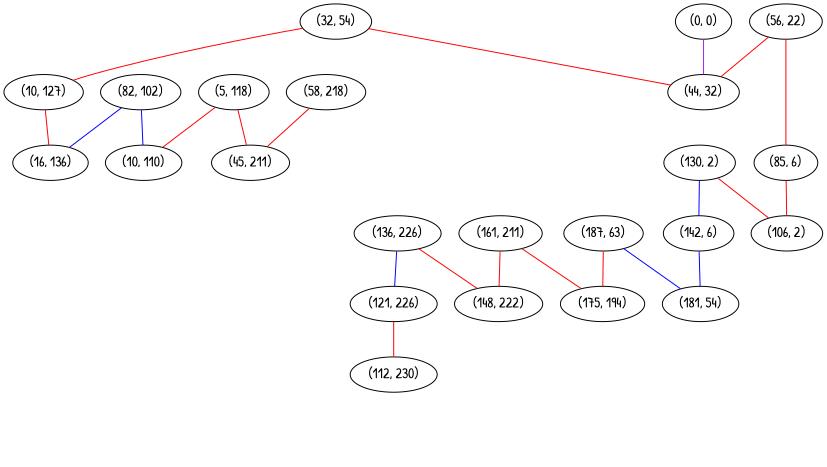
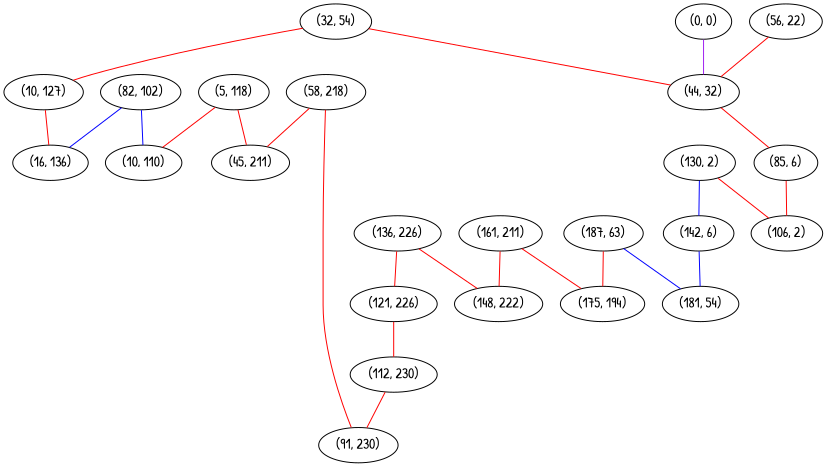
(786, 92) -> (745, 128)
(396, 269) -> (396, 269)
none -> (358, 445)
